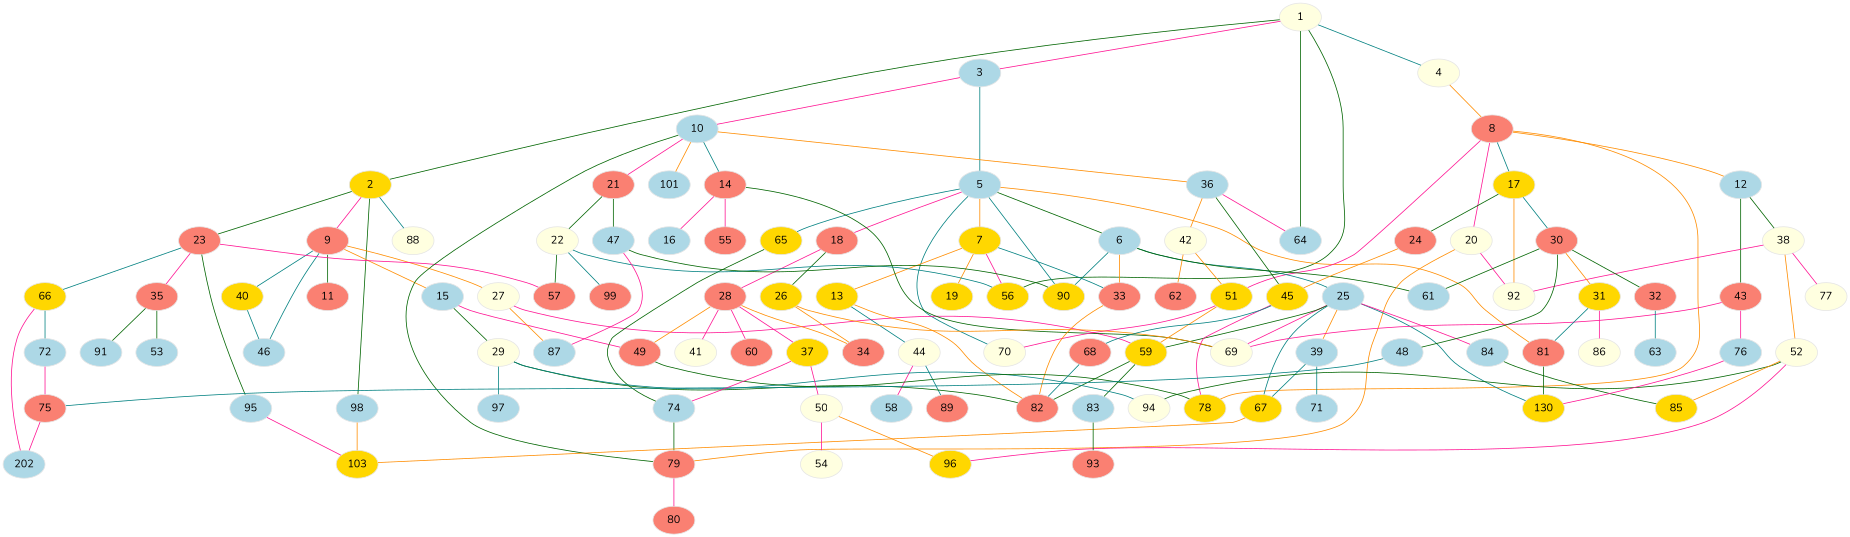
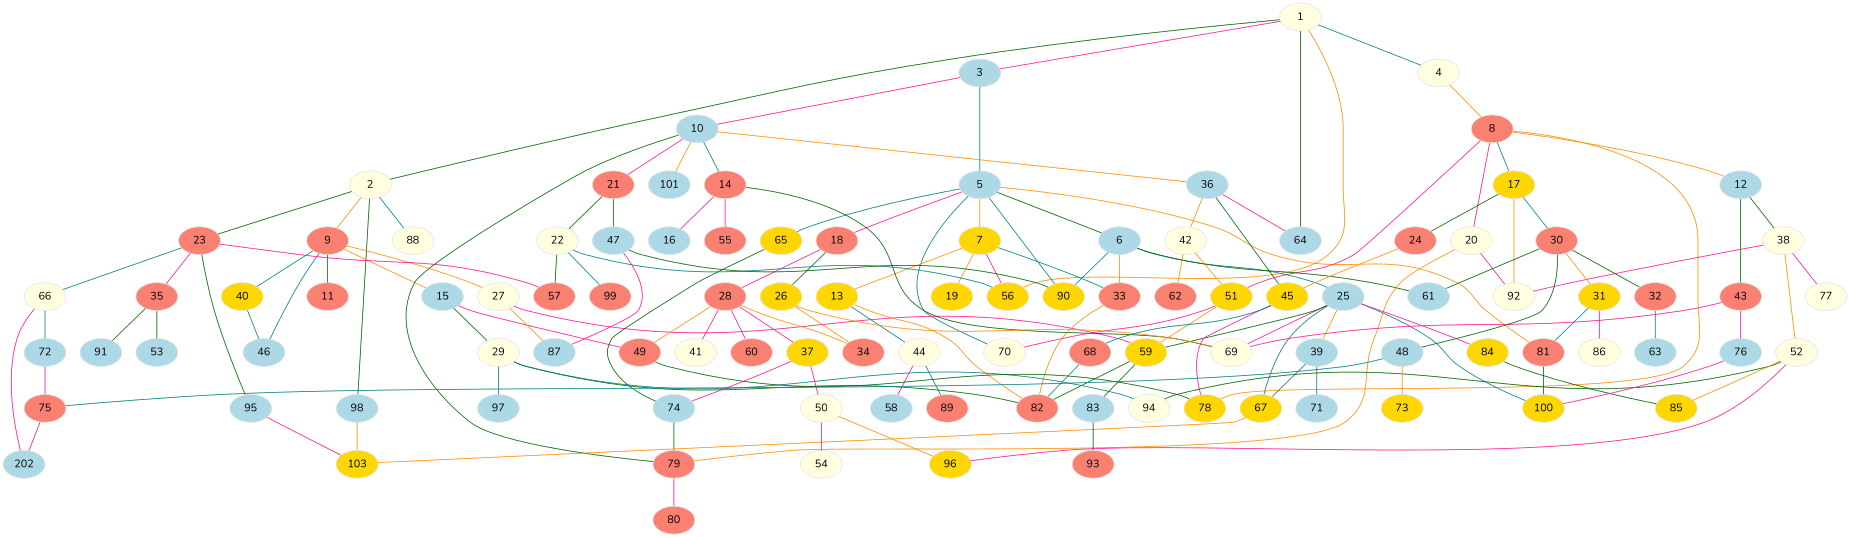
(370, 185) -> (370, 185)
(349, 213) -> (349, 213)
(1331, 252) -> (1331, 252)
(45, 297) -> (45, 297)
(1488, 352) -> (1488, 352)
none -> (1402, 408)
(1543, 408) -> (1543, 408)
